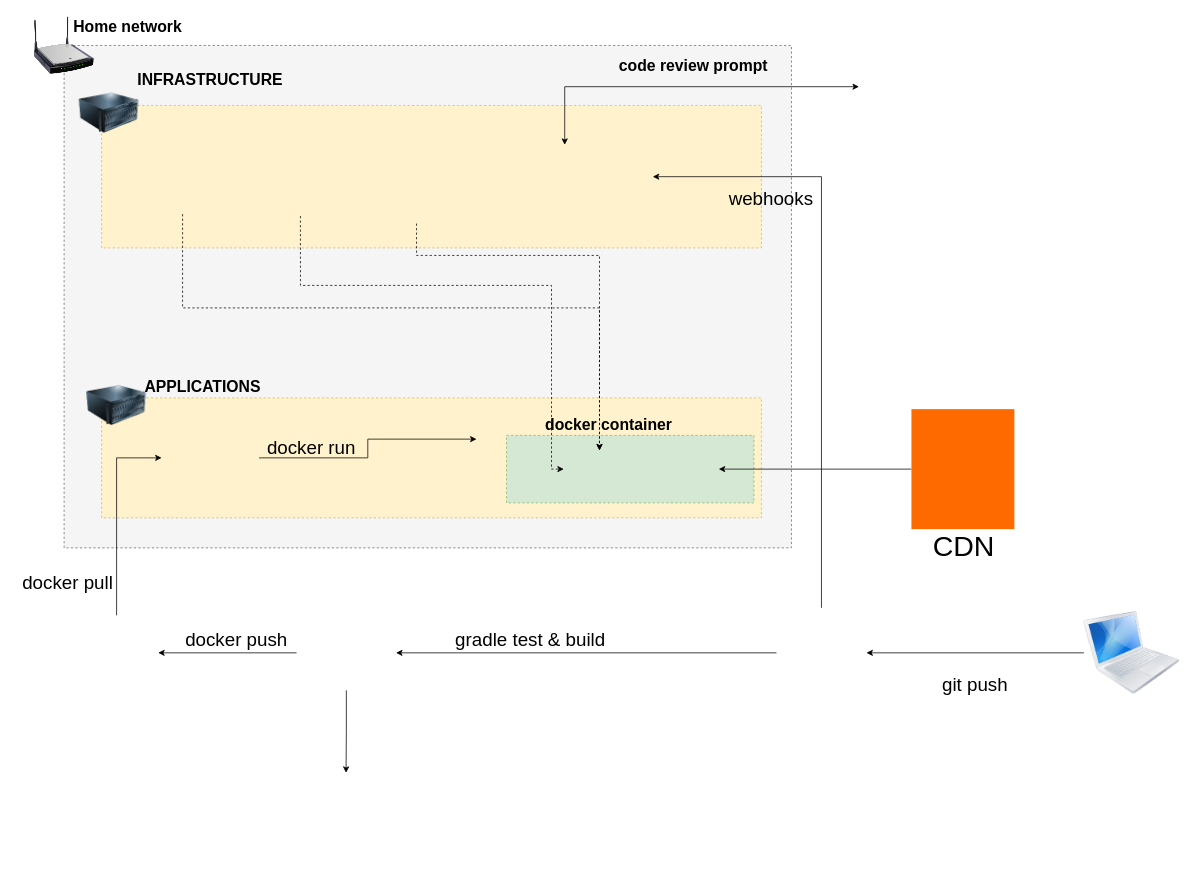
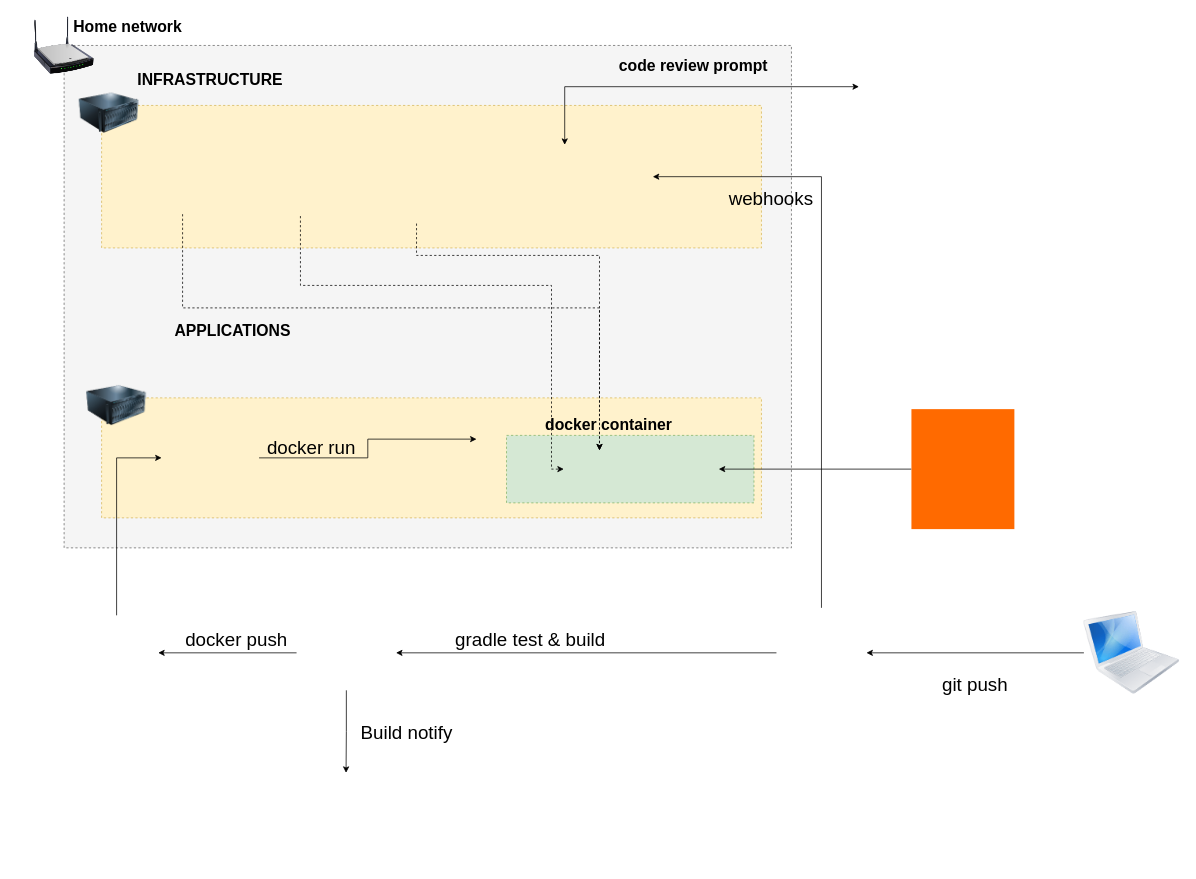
(203, 387) -> (233, 330)
(964, 547) -> none
(68, 582) -> none
none -> (407, 732)
